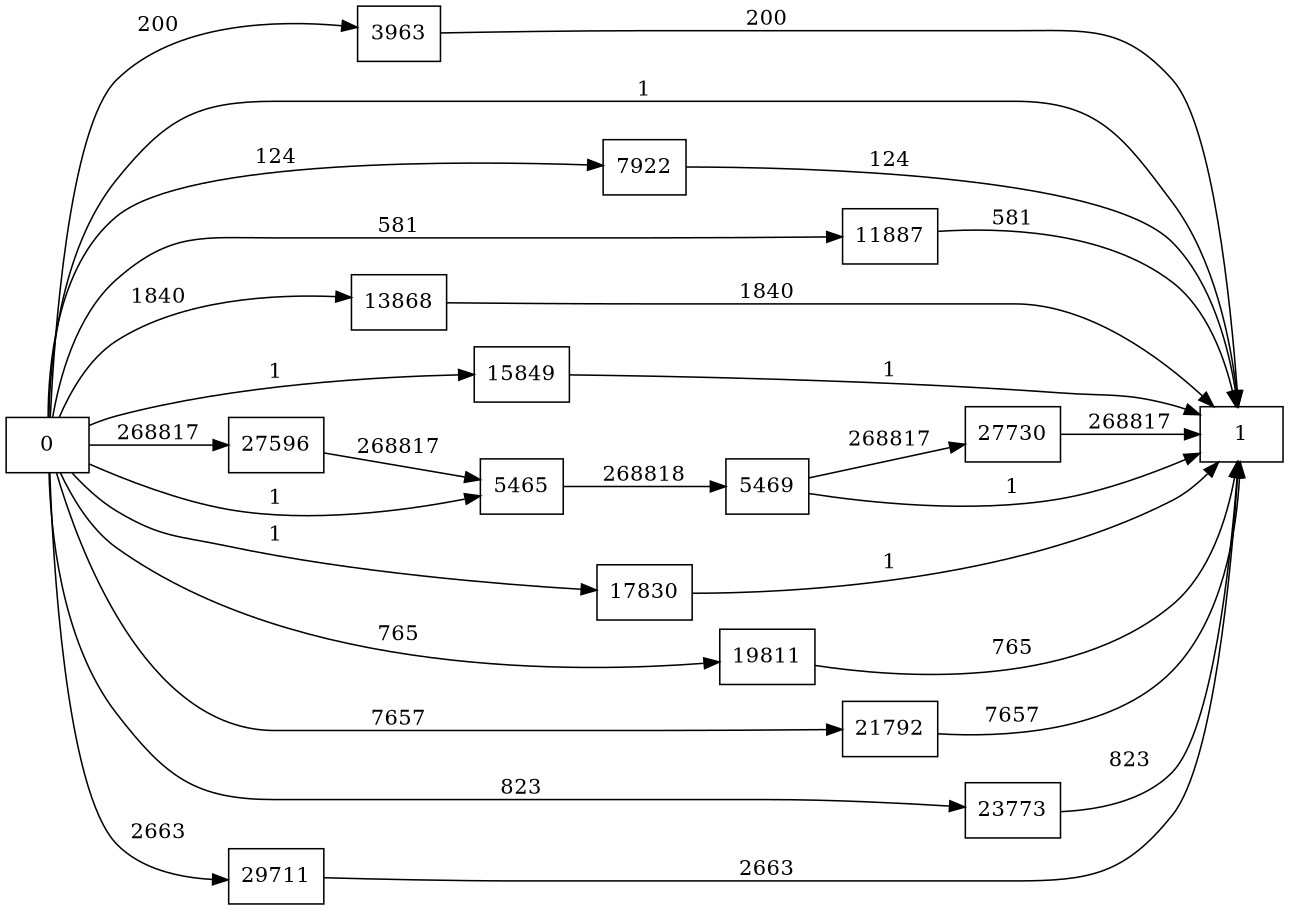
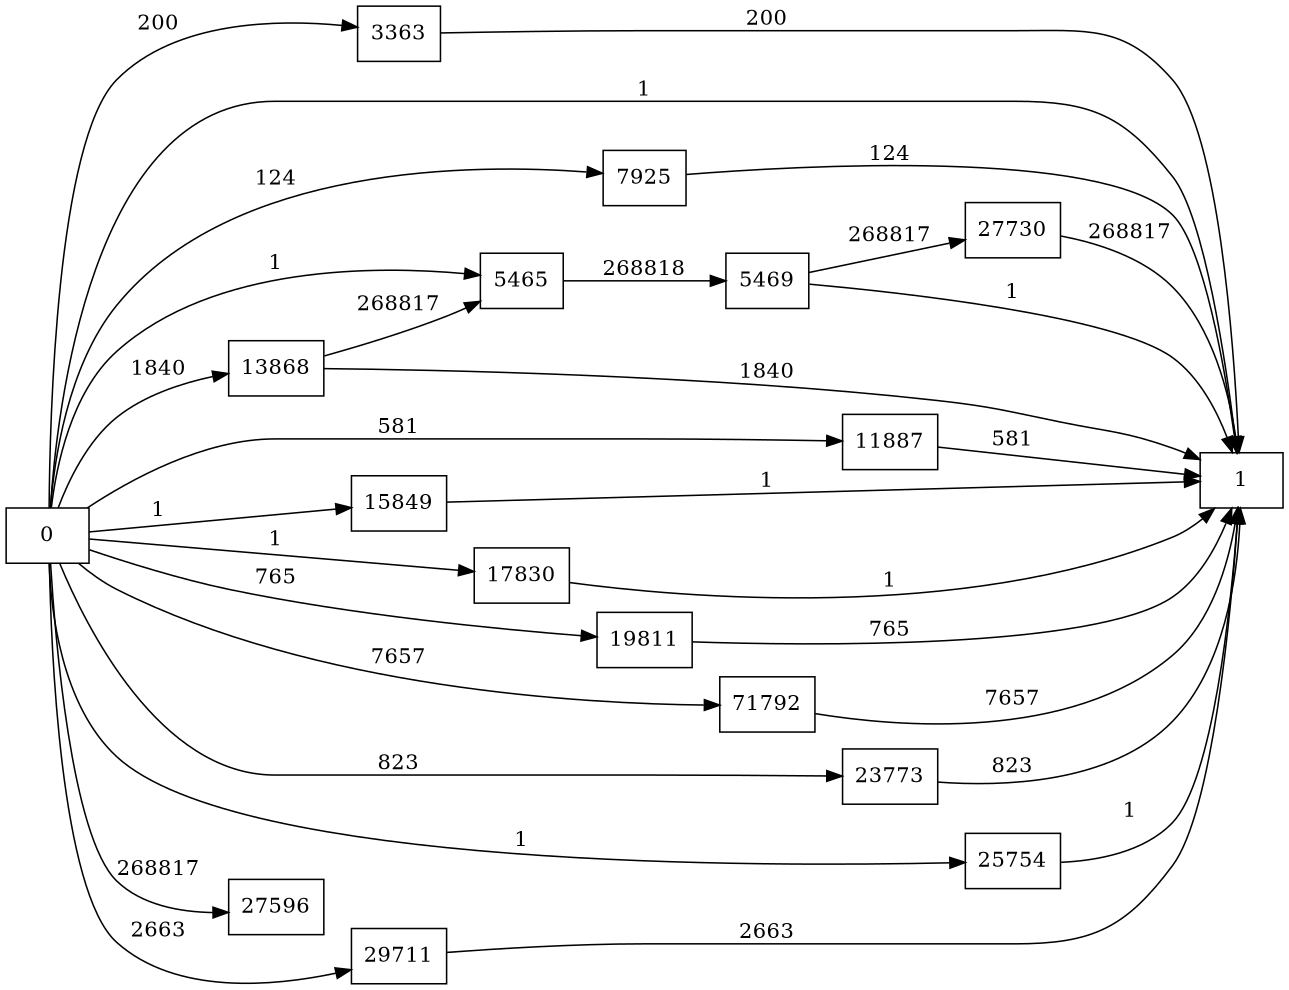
(399, 34) -> (399, 34)
(645, 167) -> (645, 178)
(394, 465) -> (396, 334)
(890, 729) -> (767, 704)
none -> (1013, 861)
